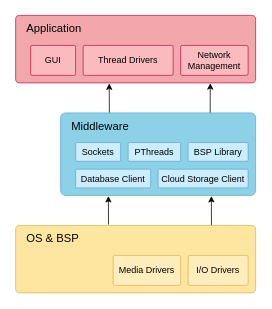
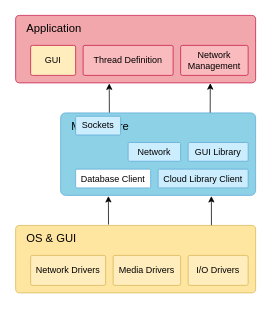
(53, 60) -> (53, 60)
(128, 60) -> (128, 60)
(98, 152) -> (98, 126)
(154, 152) -> (154, 152)
(218, 152) -> (218, 152)
(113, 179) -> (113, 179)
(203, 179) -> (203, 179)
(39, 239) -> (39, 239)
none -> (68, 270)
